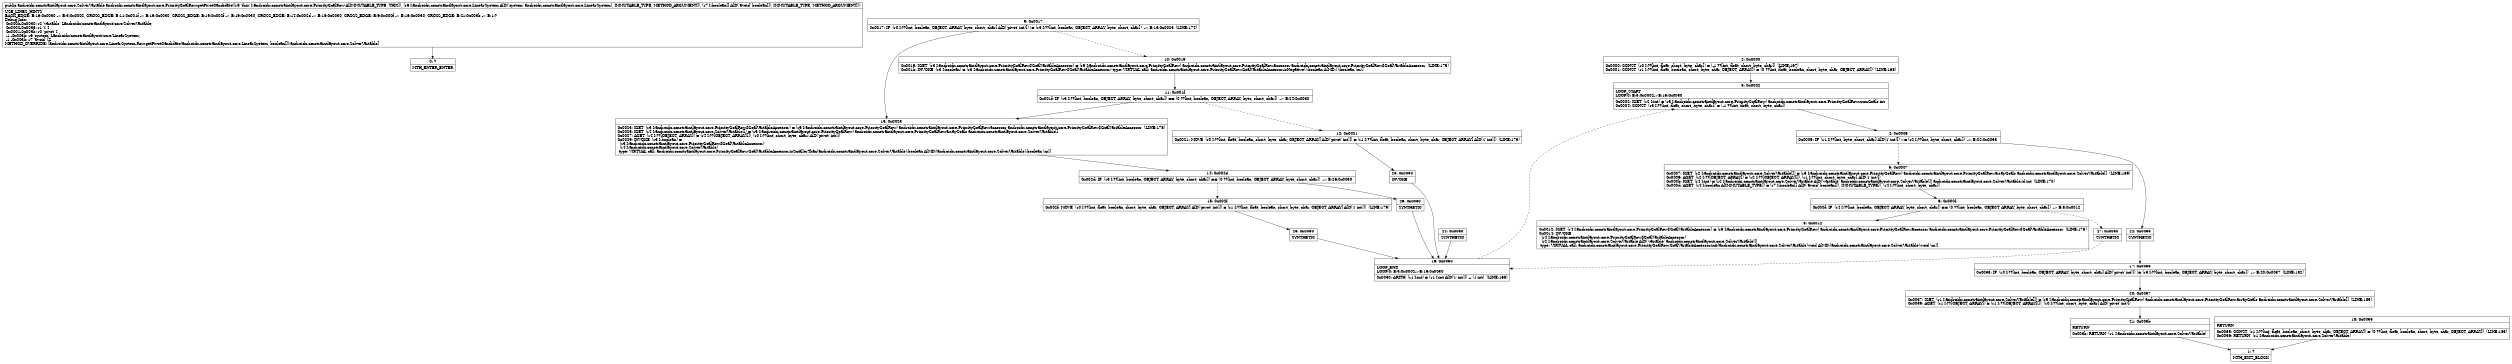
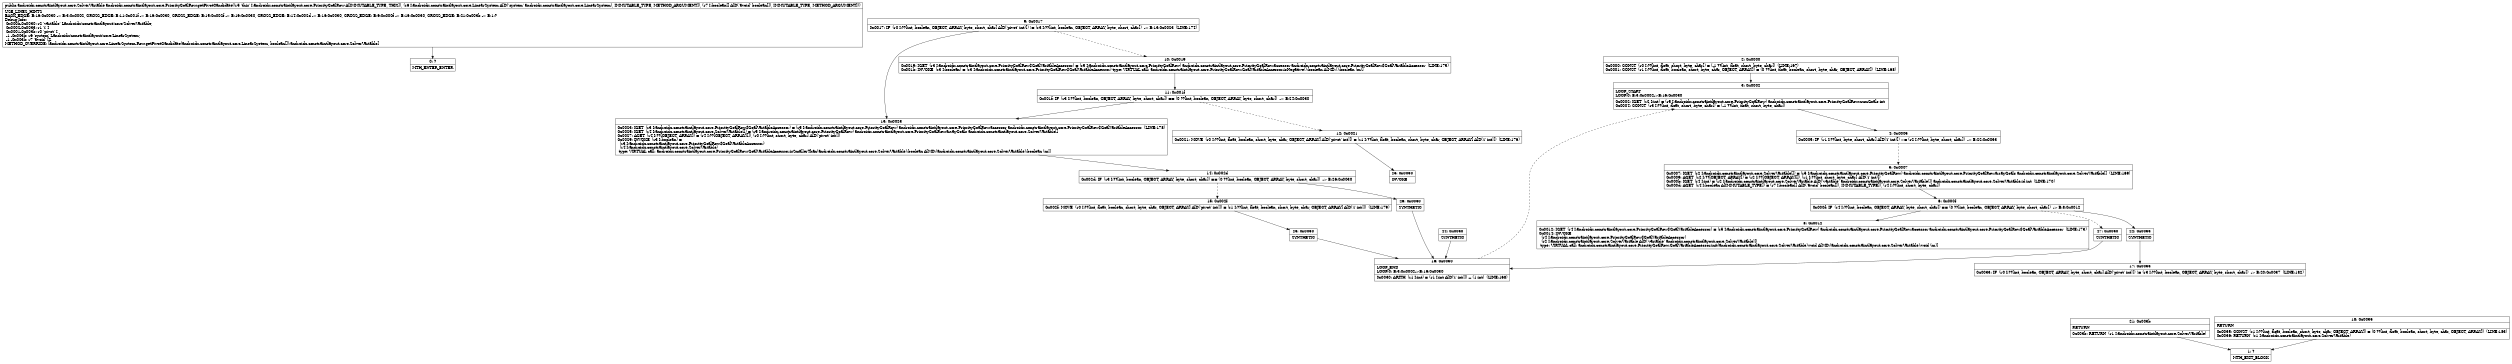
(2100, 154) -> (2105, 215)
(1433, 216) -> none
(1809, 263) -> (1809, 263)
(2140, 299) -> none
